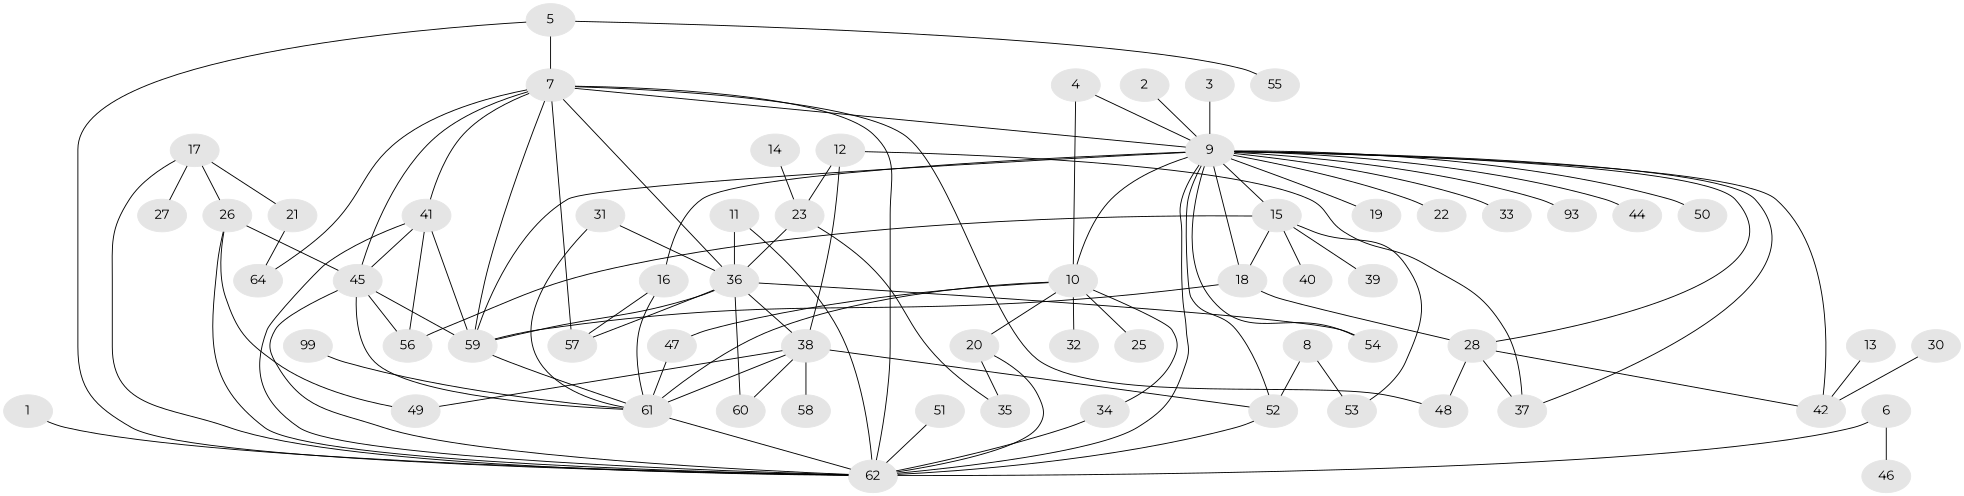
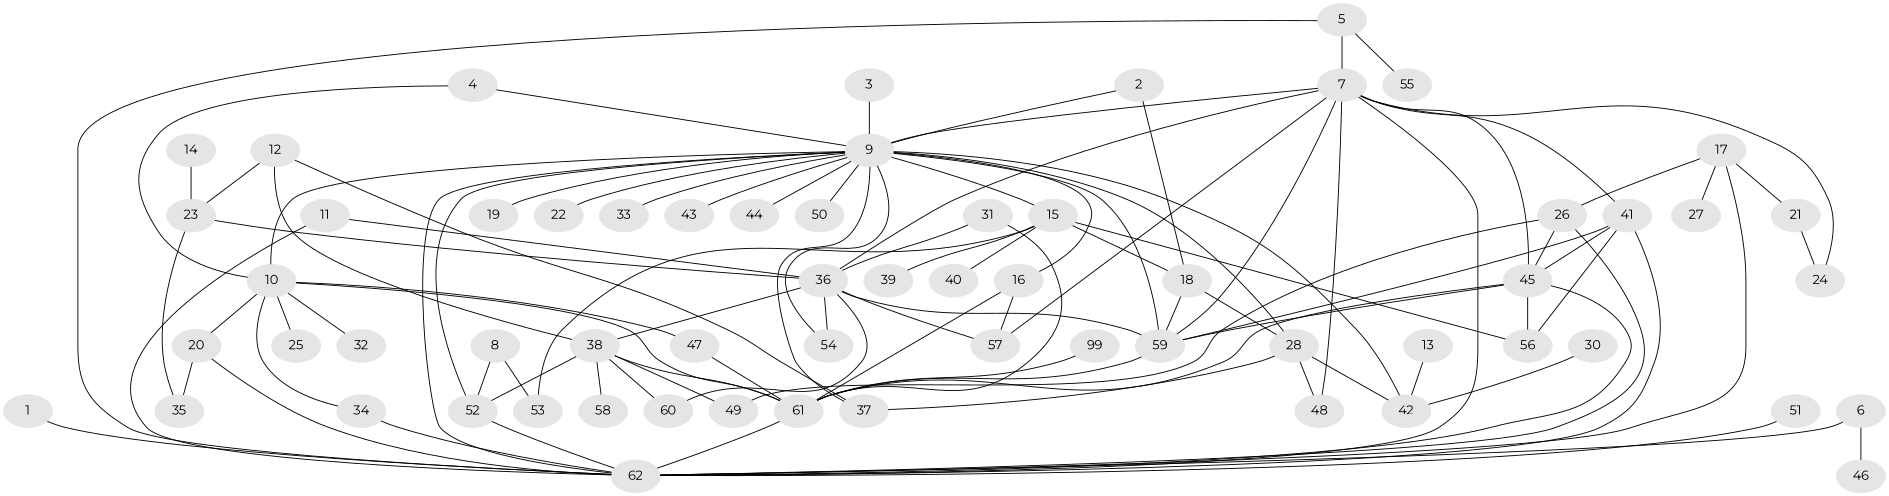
(1224, 208) -> (1163, 183)
(1572, 216) -> (689, 216)
(258, 281) -> (1820, 281)
